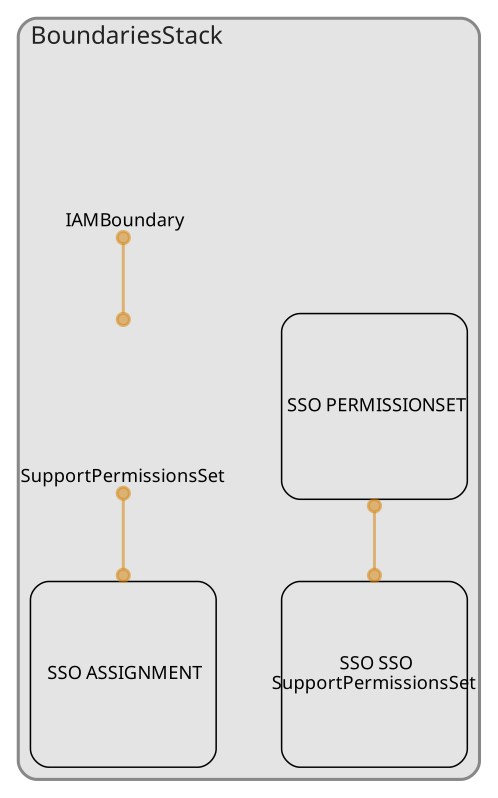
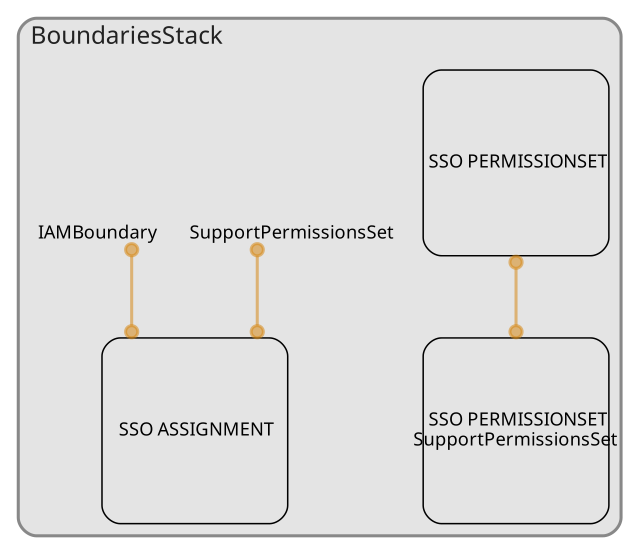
(123, 279) -> (132, 291)
(374, 674) -> (516, 431)
